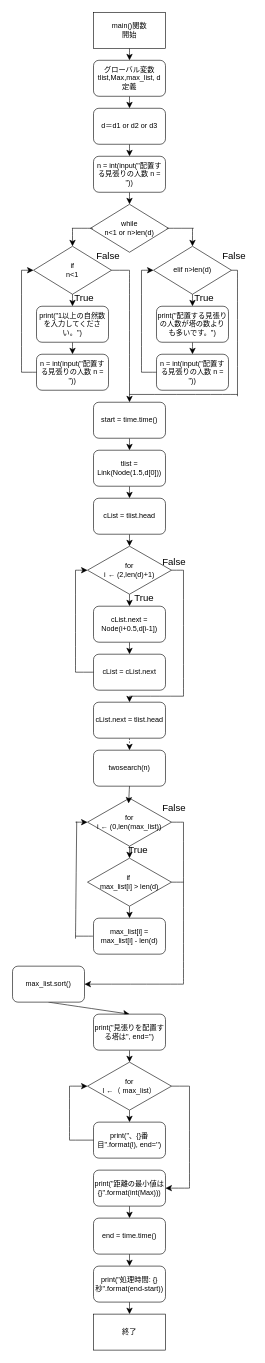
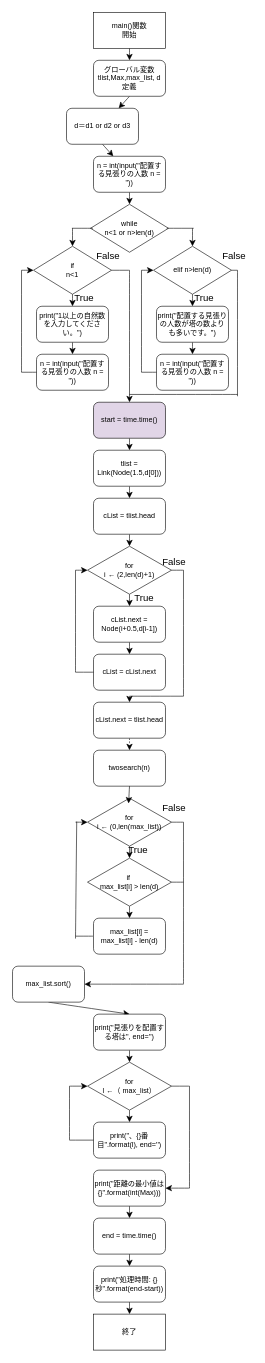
(129, 126) -> (102, 126)
(129, 420) -> (129, 420)
